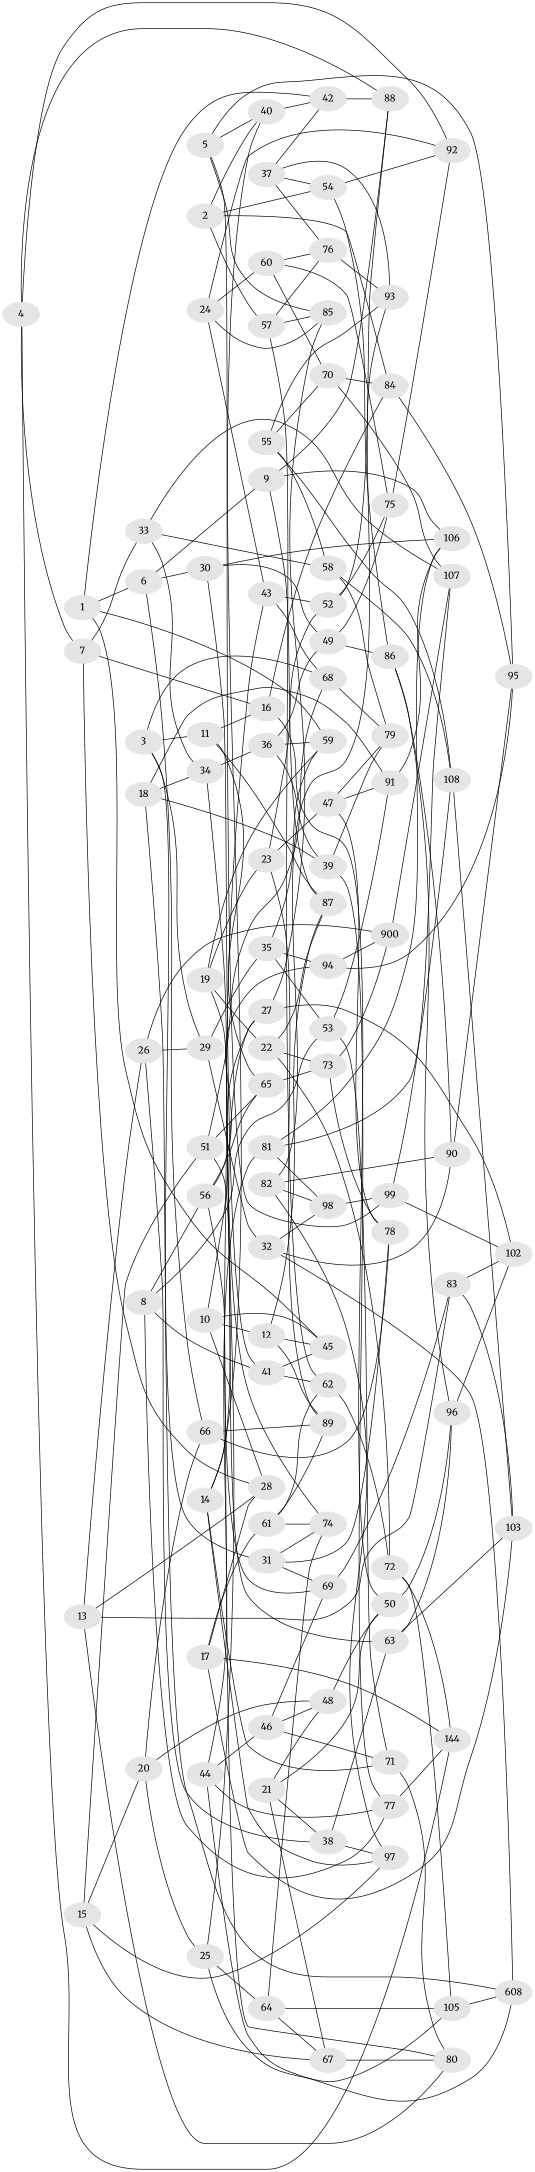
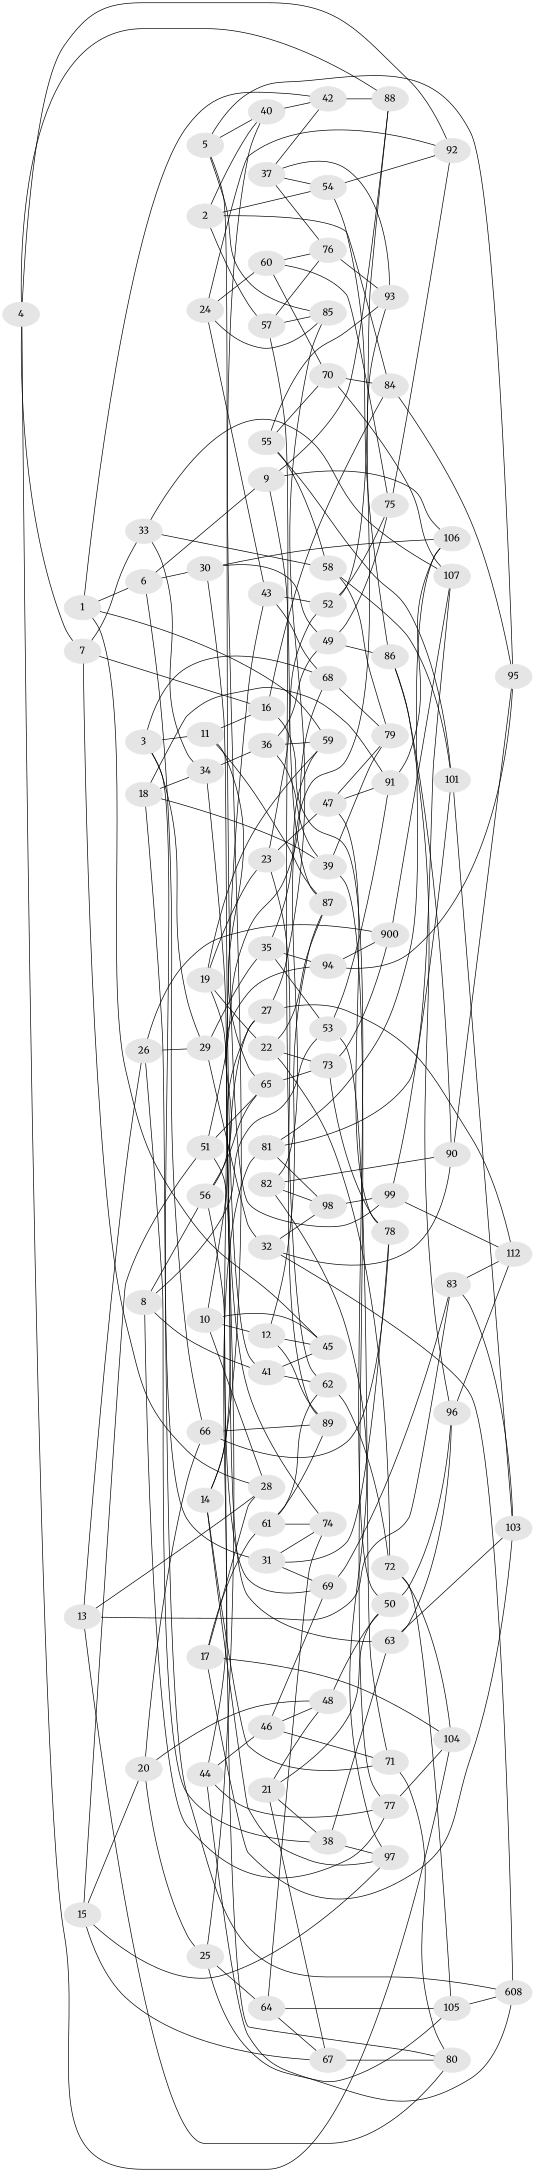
(452, 780) -> (452, 780)
(514, 1254) -> (514, 1254)
(452, 1740) -> (452, 1740)
